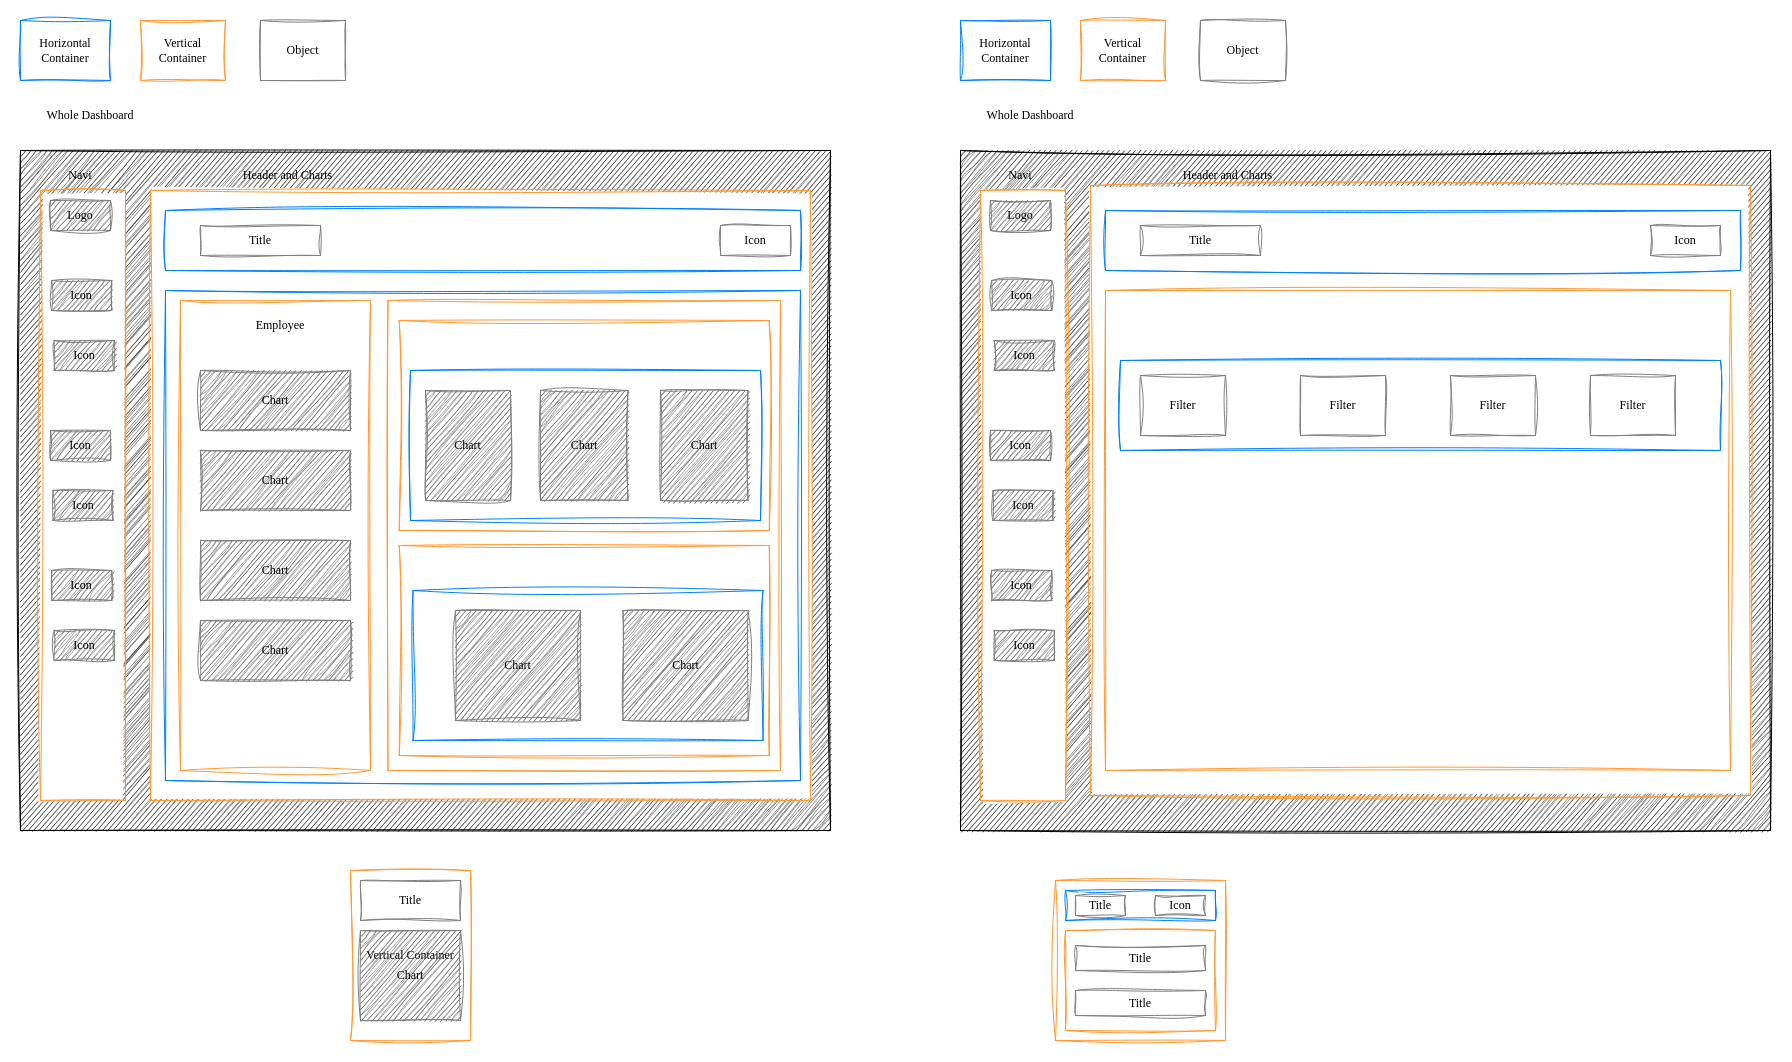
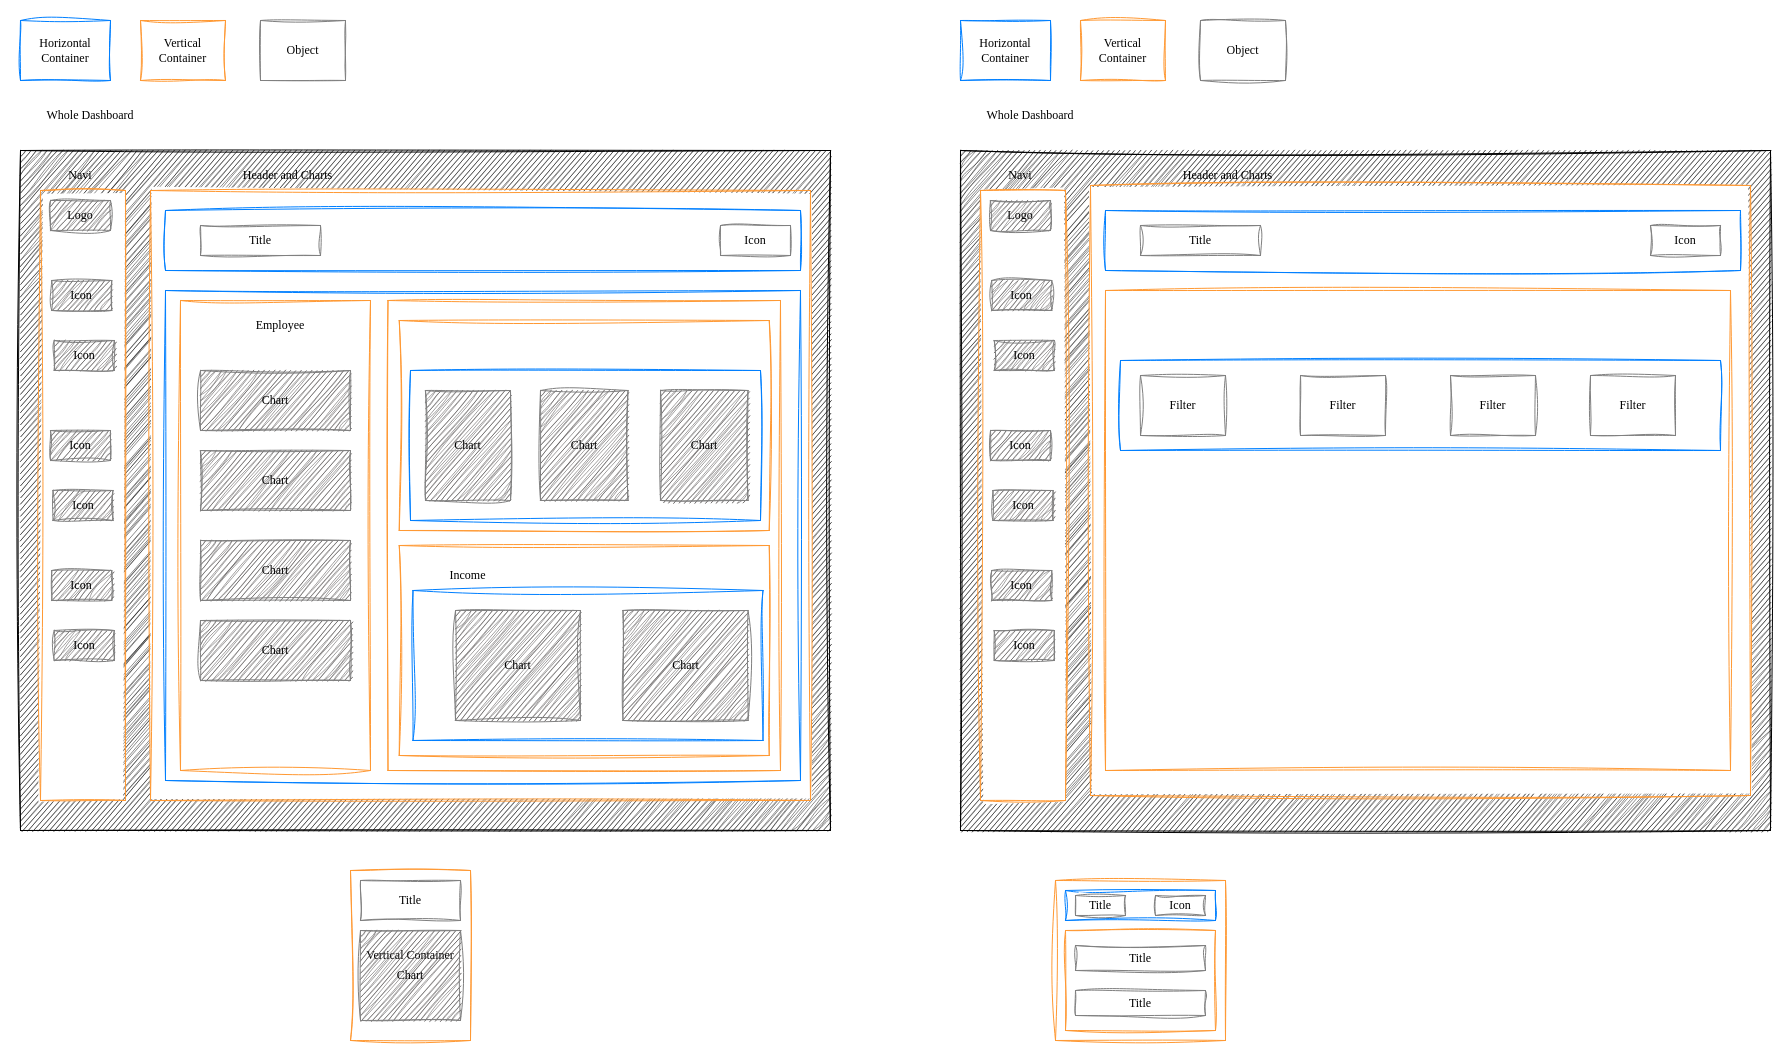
none -> (468, 576)
